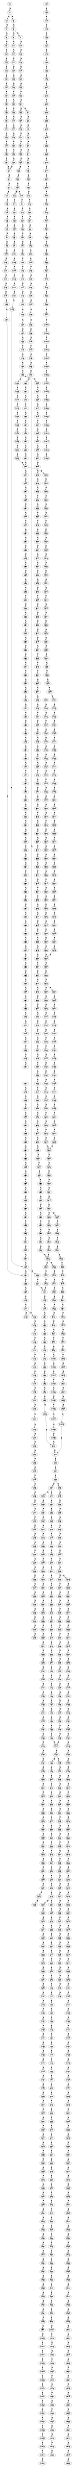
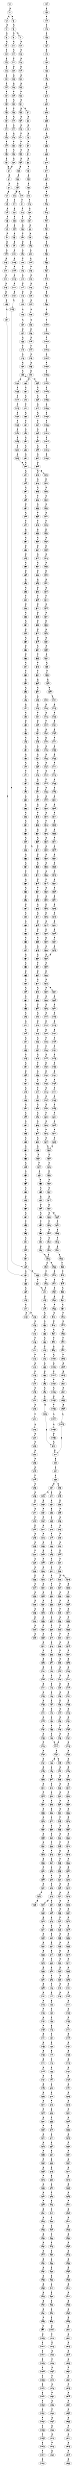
none -> (26, 1075)
